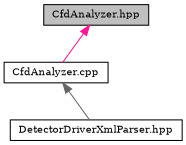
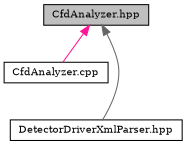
(79, 106) -> (119, 78)
